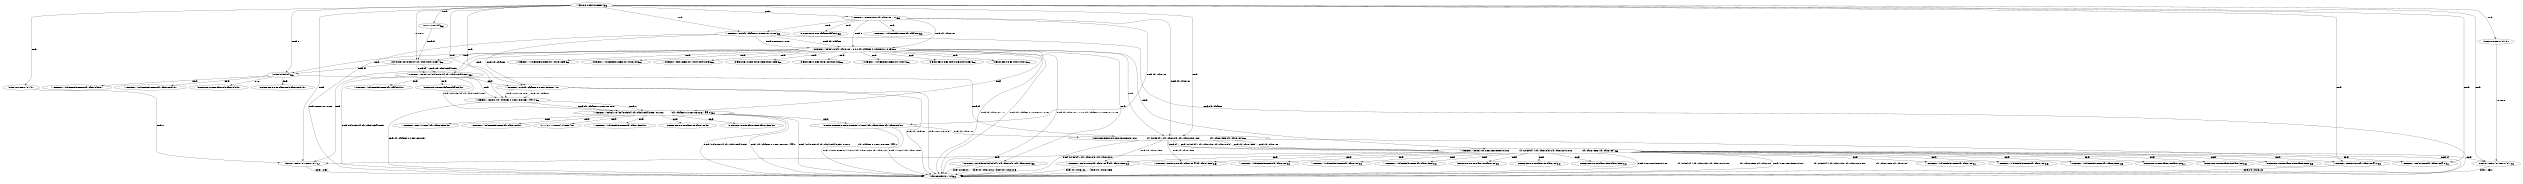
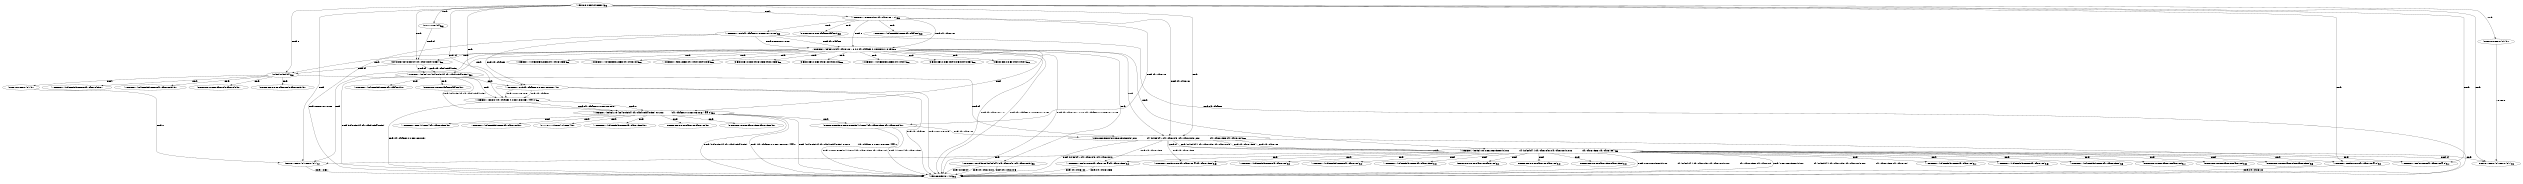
(267, 9) -> (151, 78)
(671, 19) -> none
(419, 34) -> (419, 34)
(453, 56) -> (453, 56)
(257, 81) -> (257, 81)
(1726, 176) -> none
